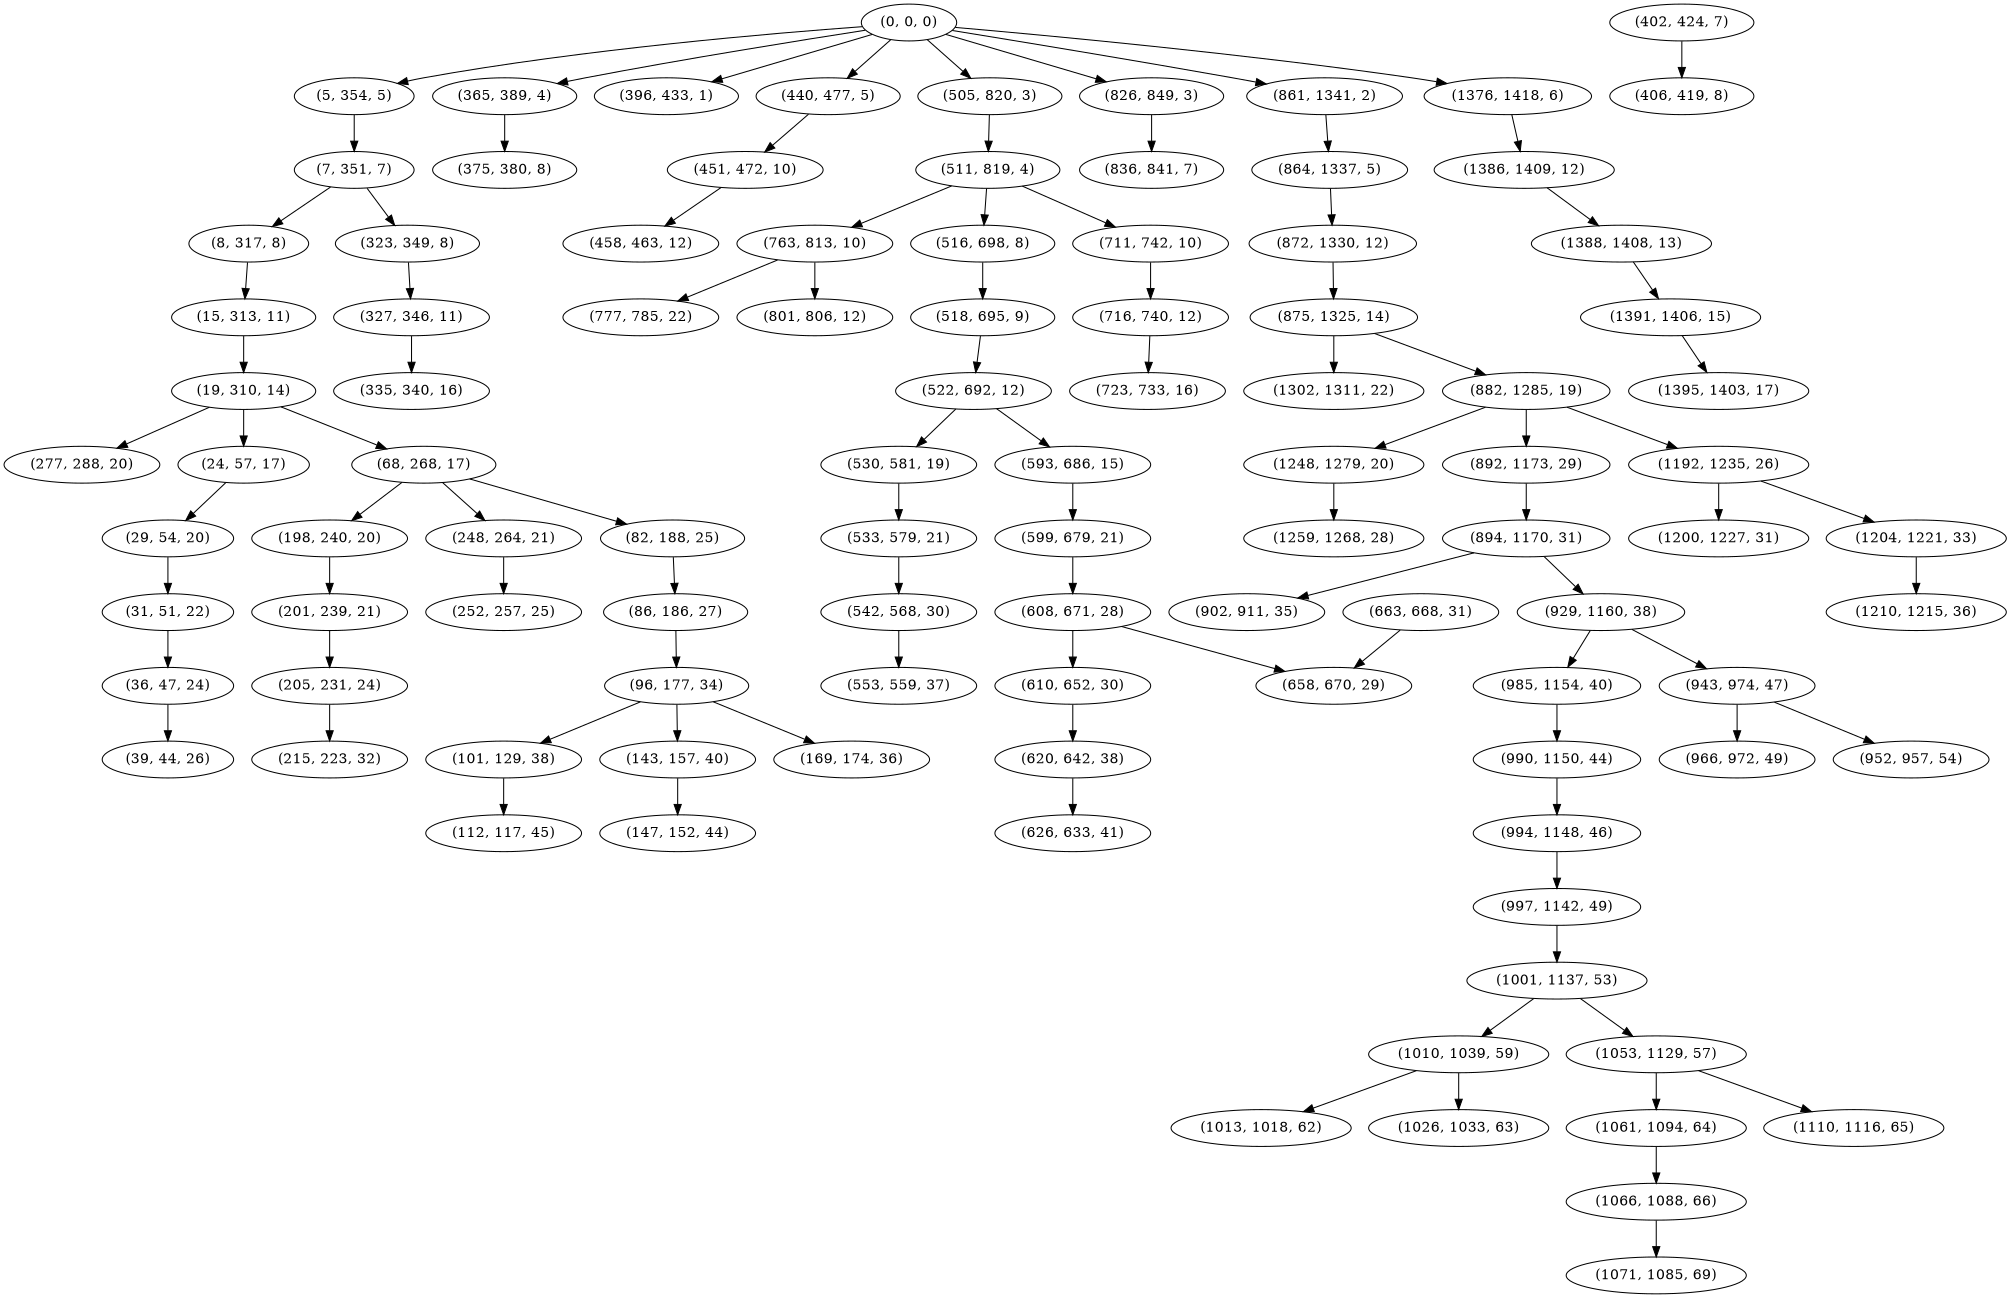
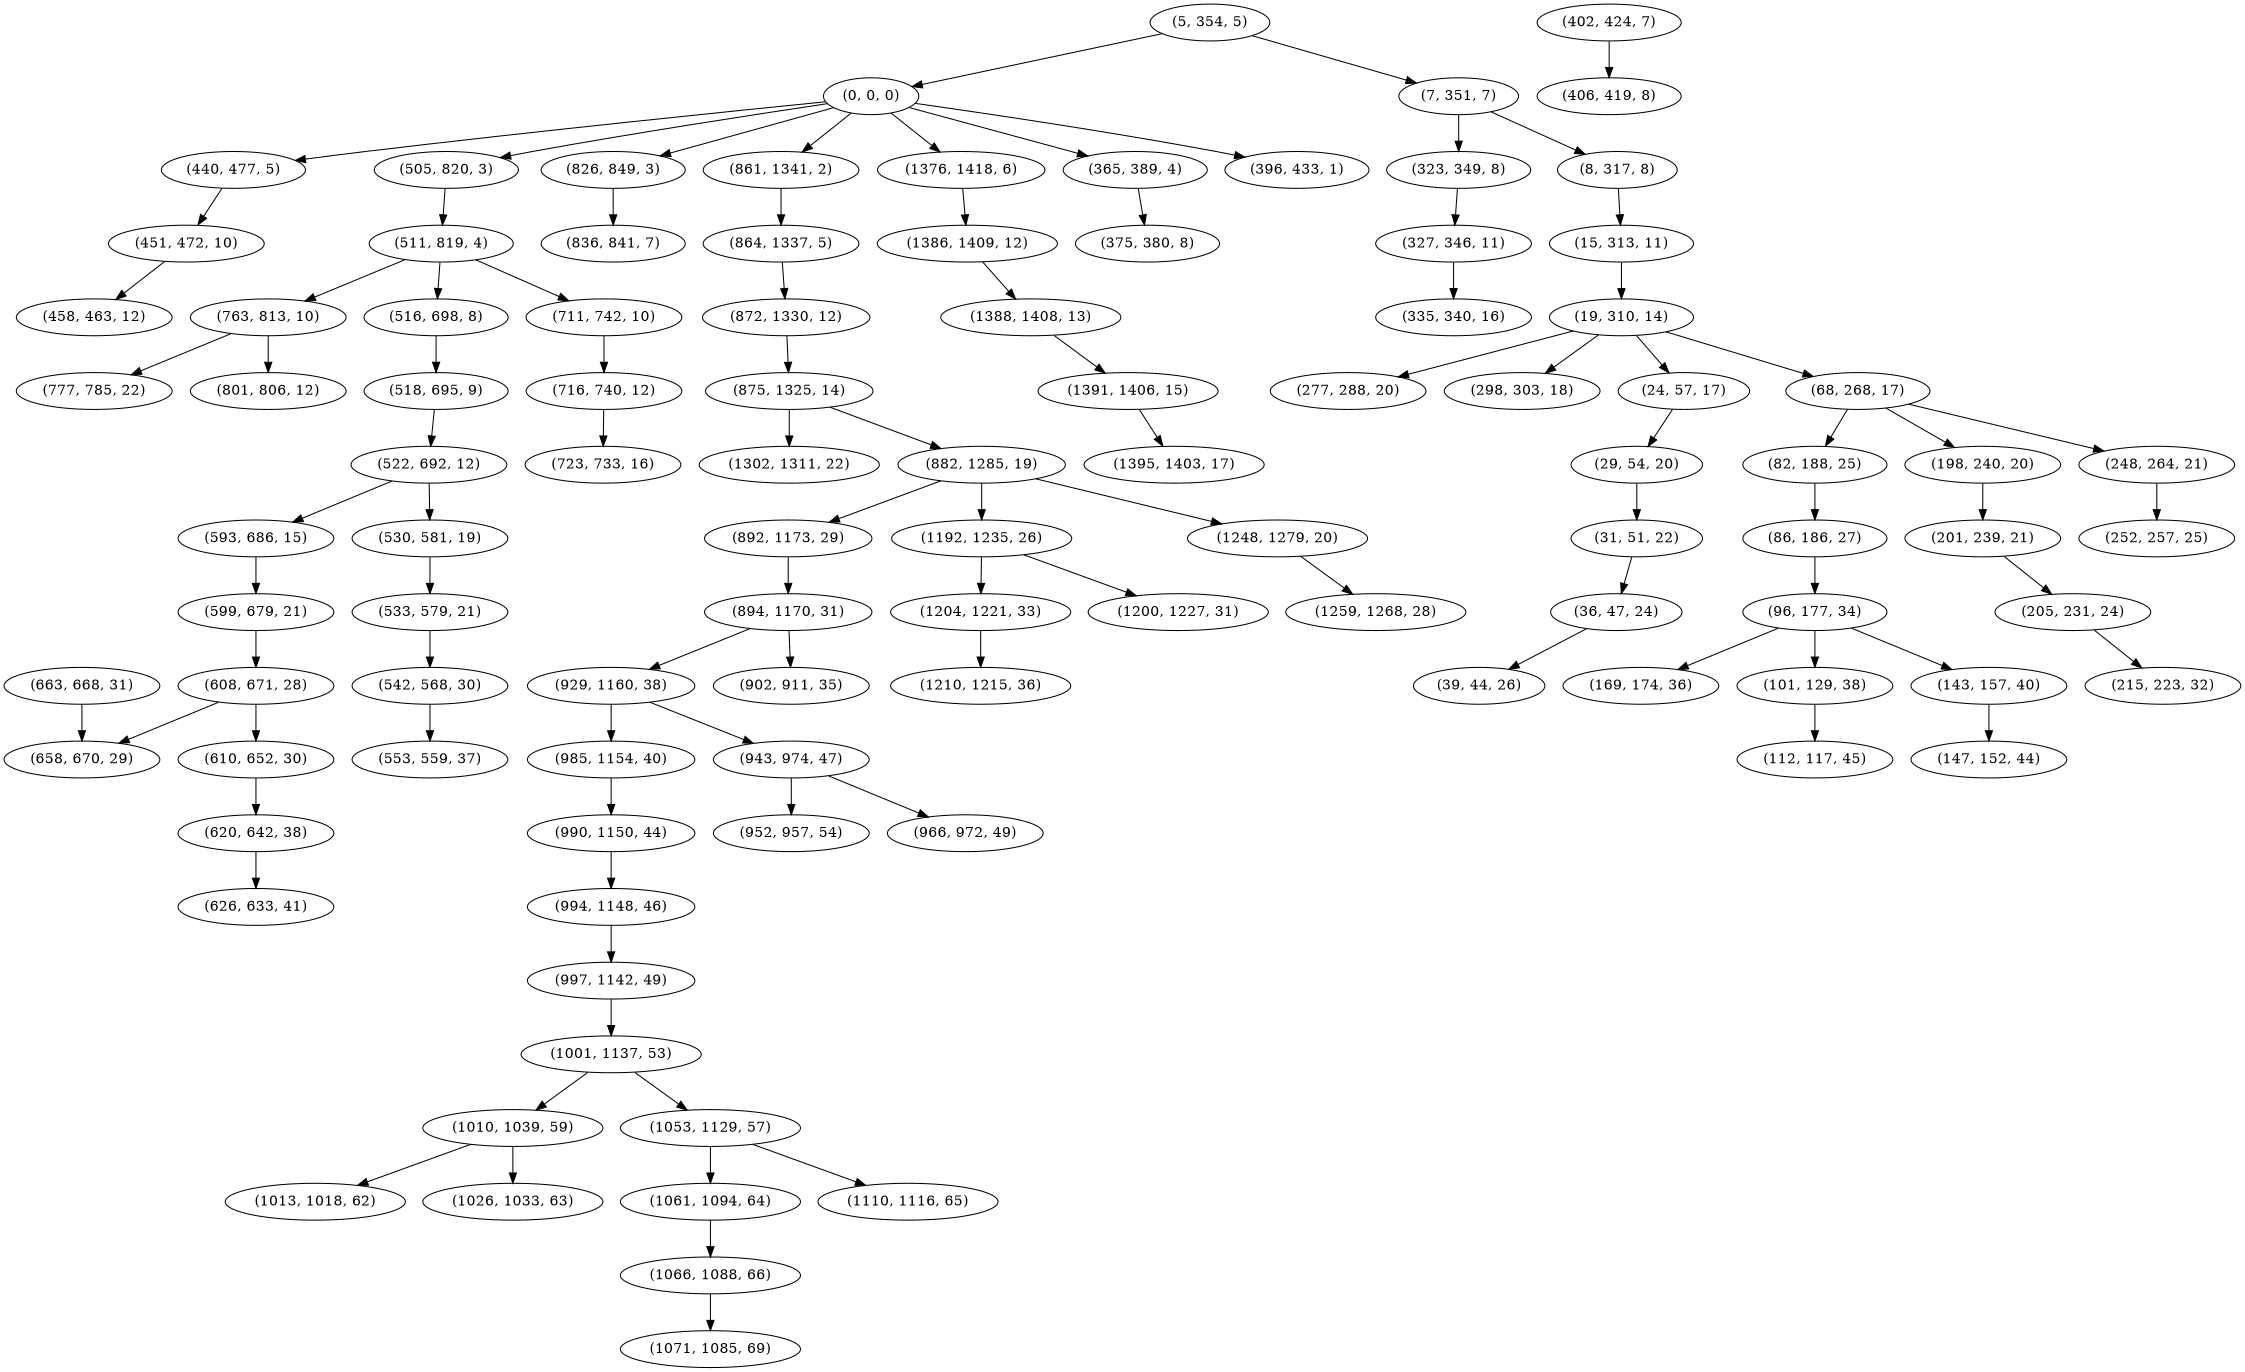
(634, 48) -> (1042, 59)
none -> (1522, 391)
